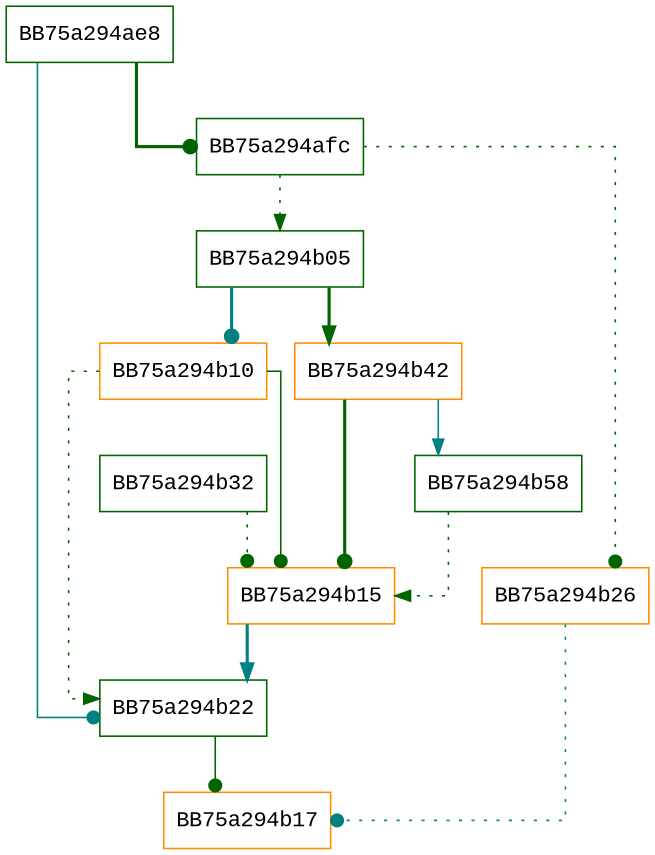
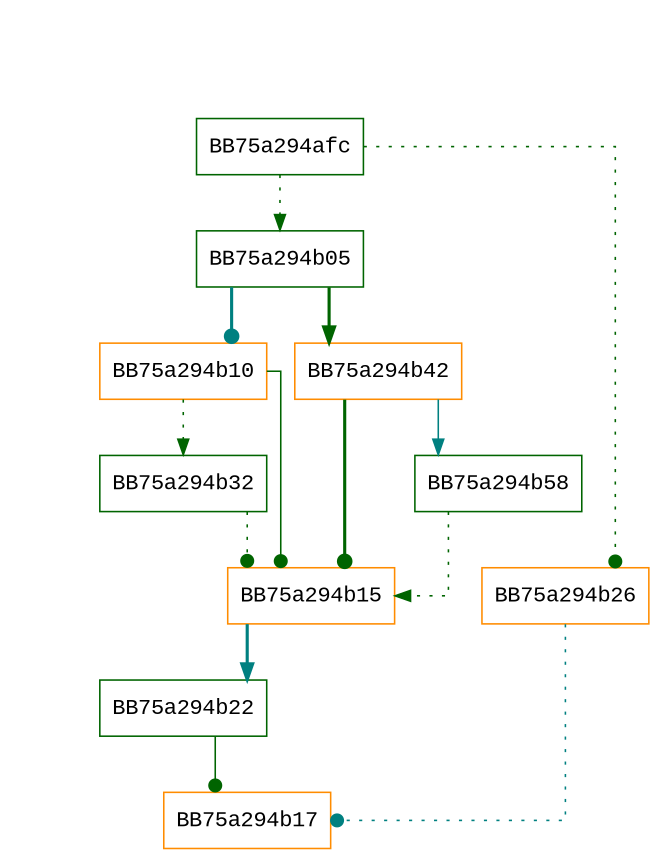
(90, 34) -> none
(69, 527) -> (183, 419)
